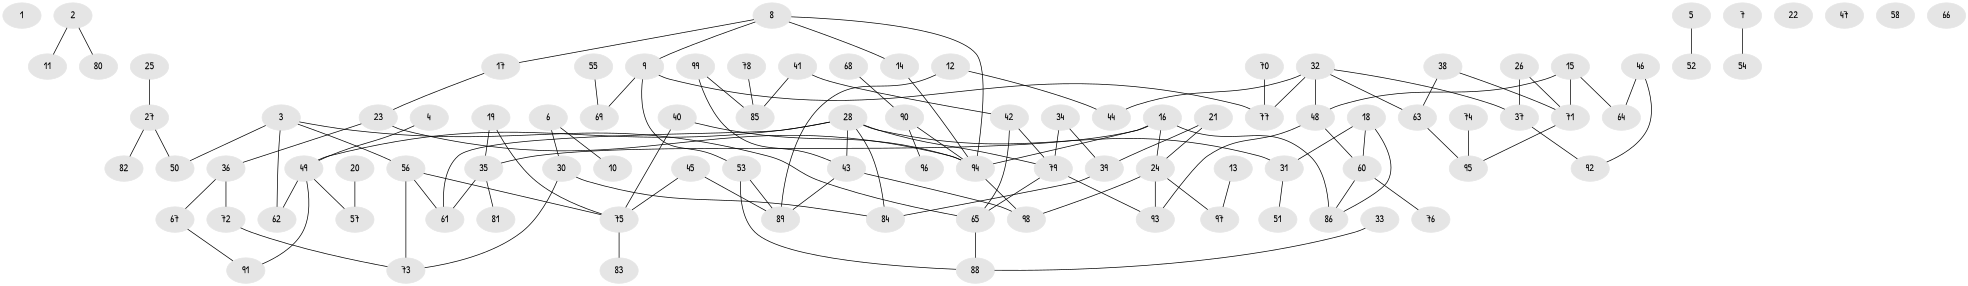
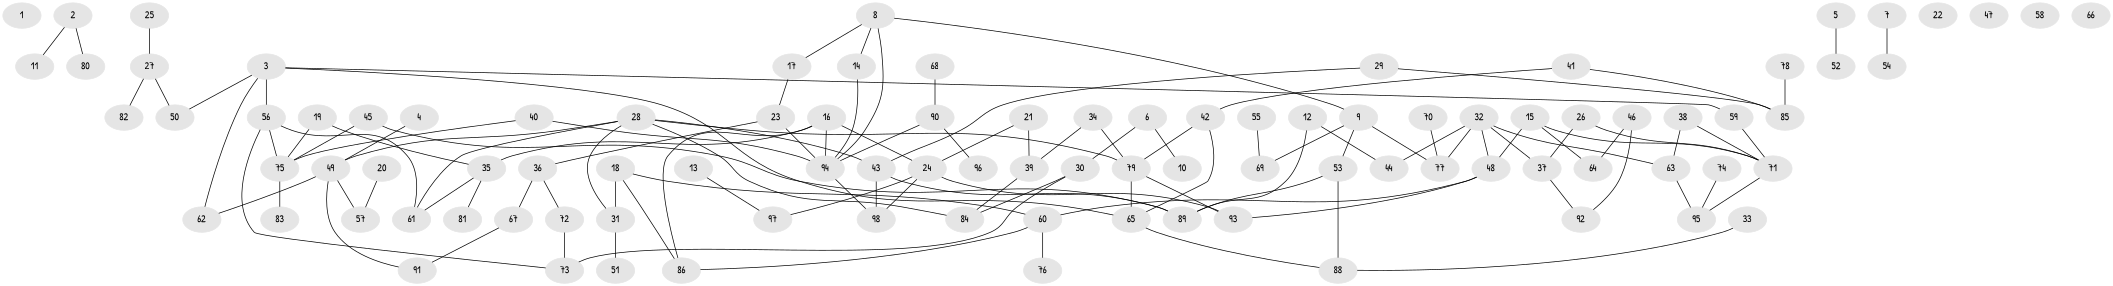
(696, 67) -> (1379, 67)
none -> (1734, 118)
